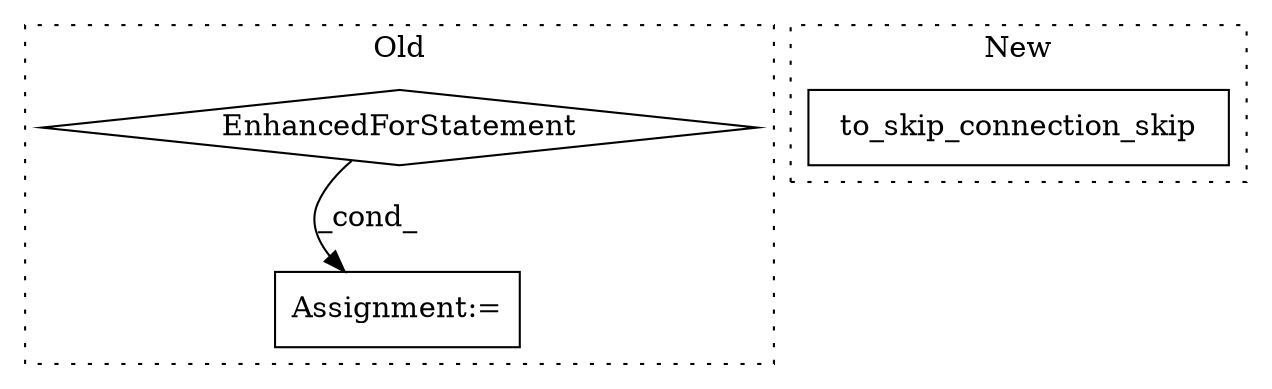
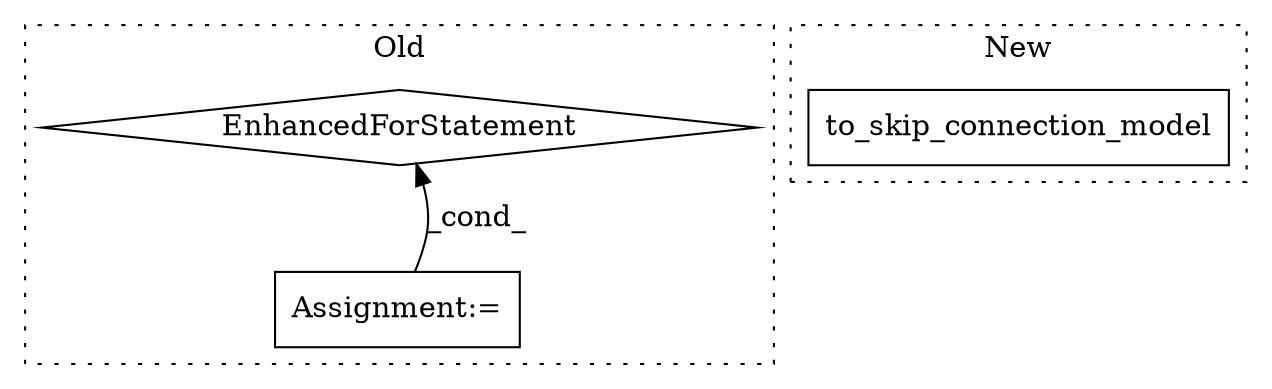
(1019, 128) -> (1019, 128)
(317, 205) -> (428, 229)
